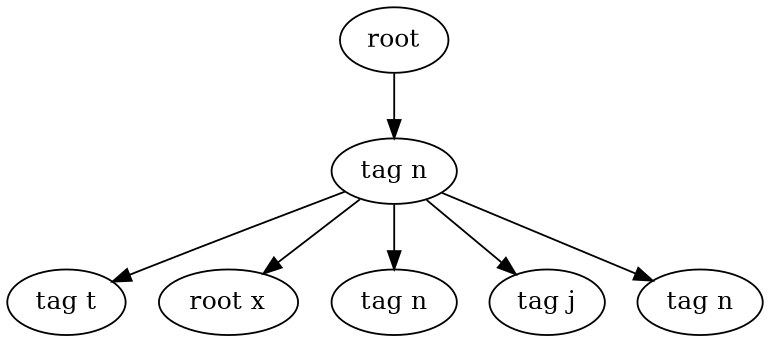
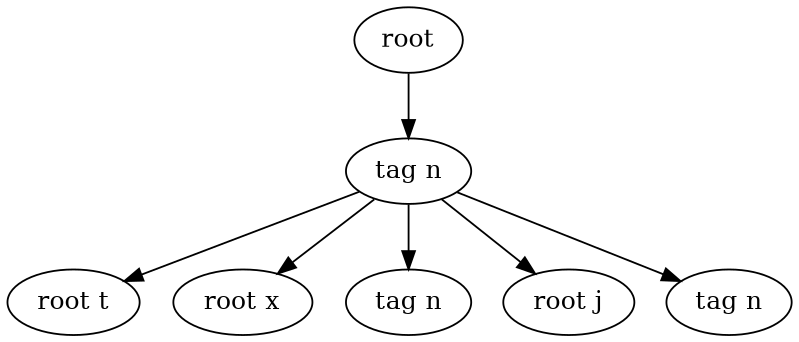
(66, 302) -> (74, 302)
(547, 302) -> (569, 302)
